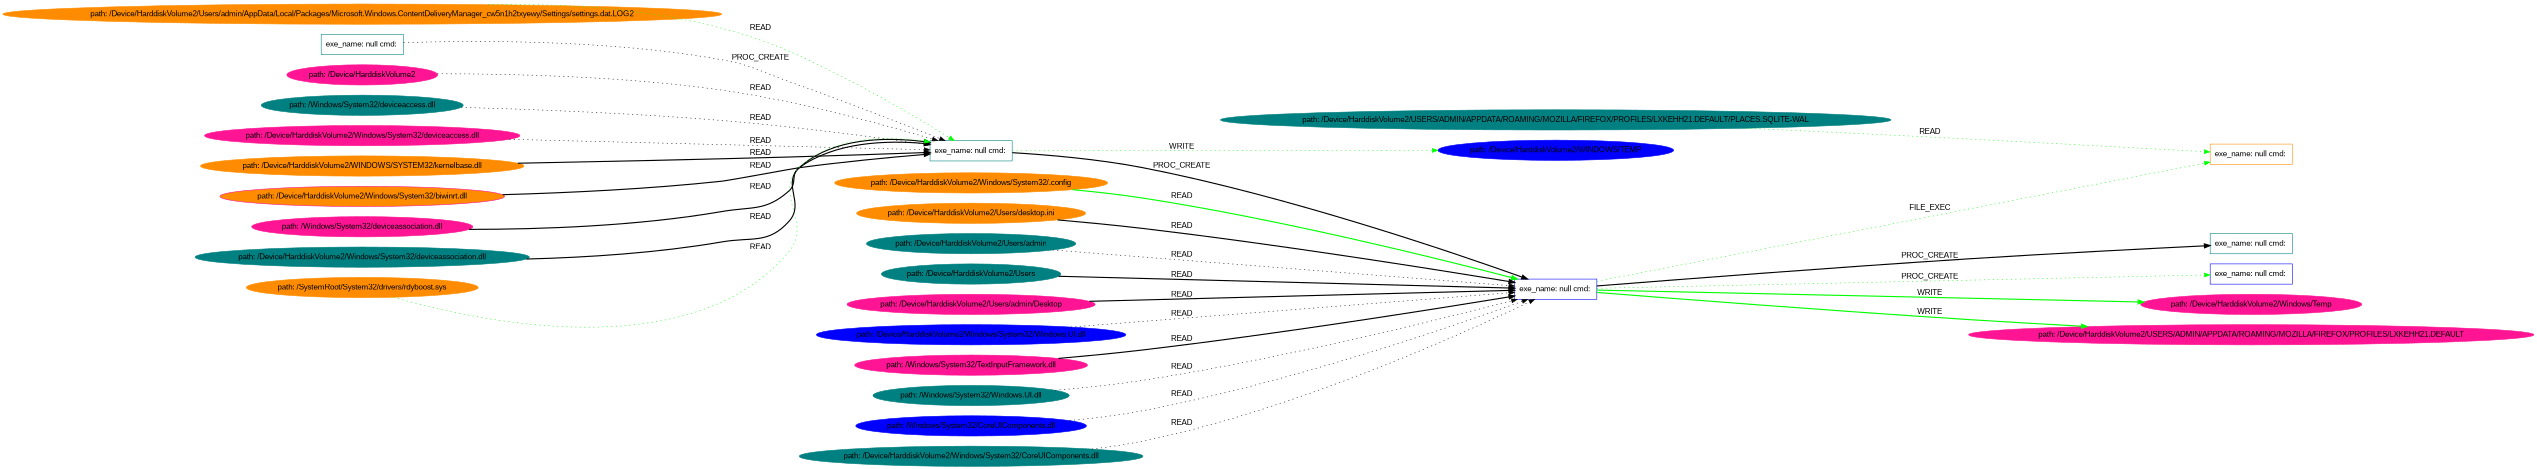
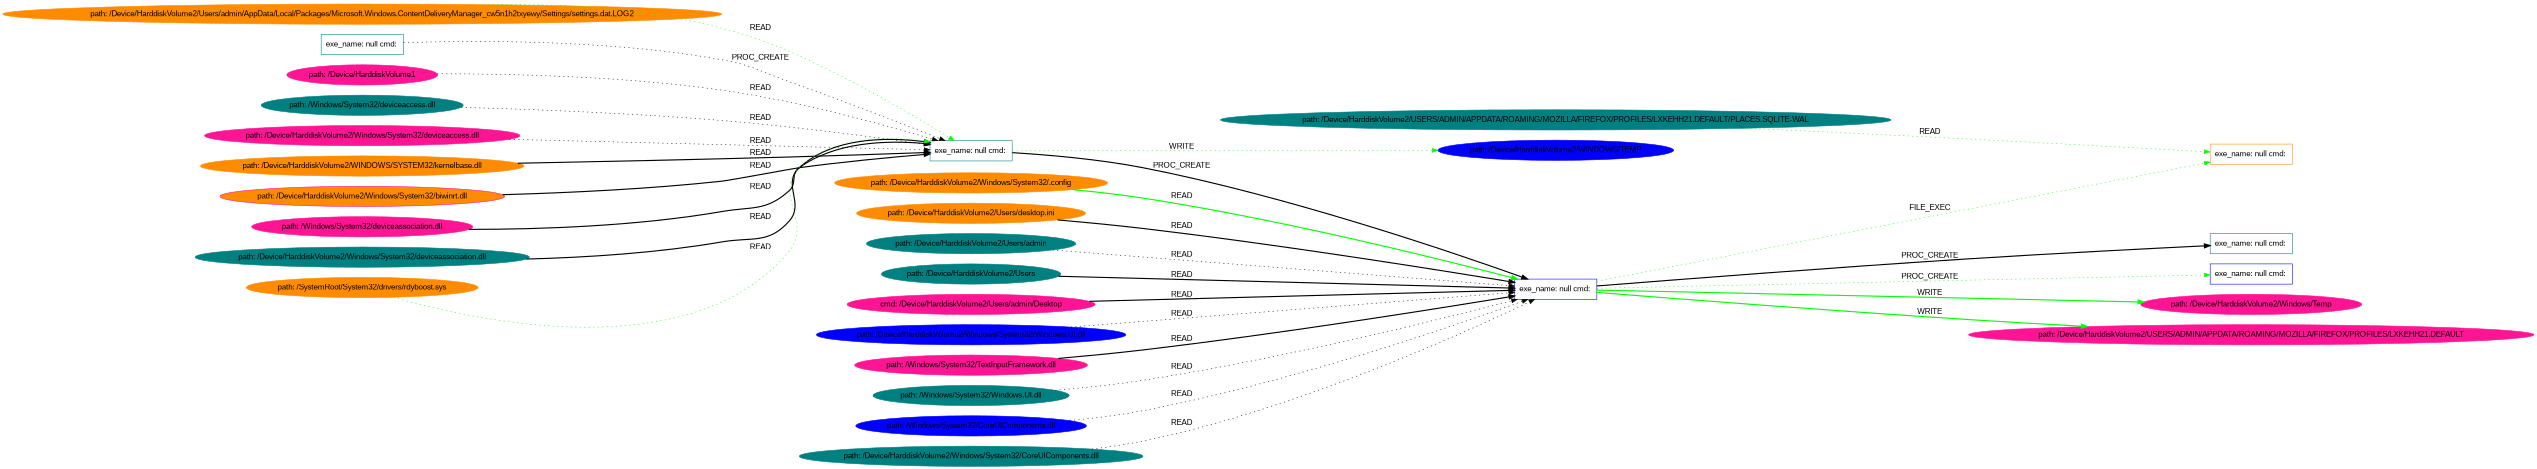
(362, 75) -> (362, 75)
(971, 304) -> (971, 304)
